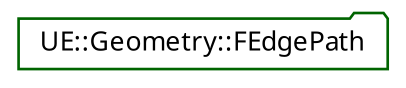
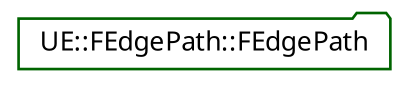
(203, 44) -> (204, 44)
